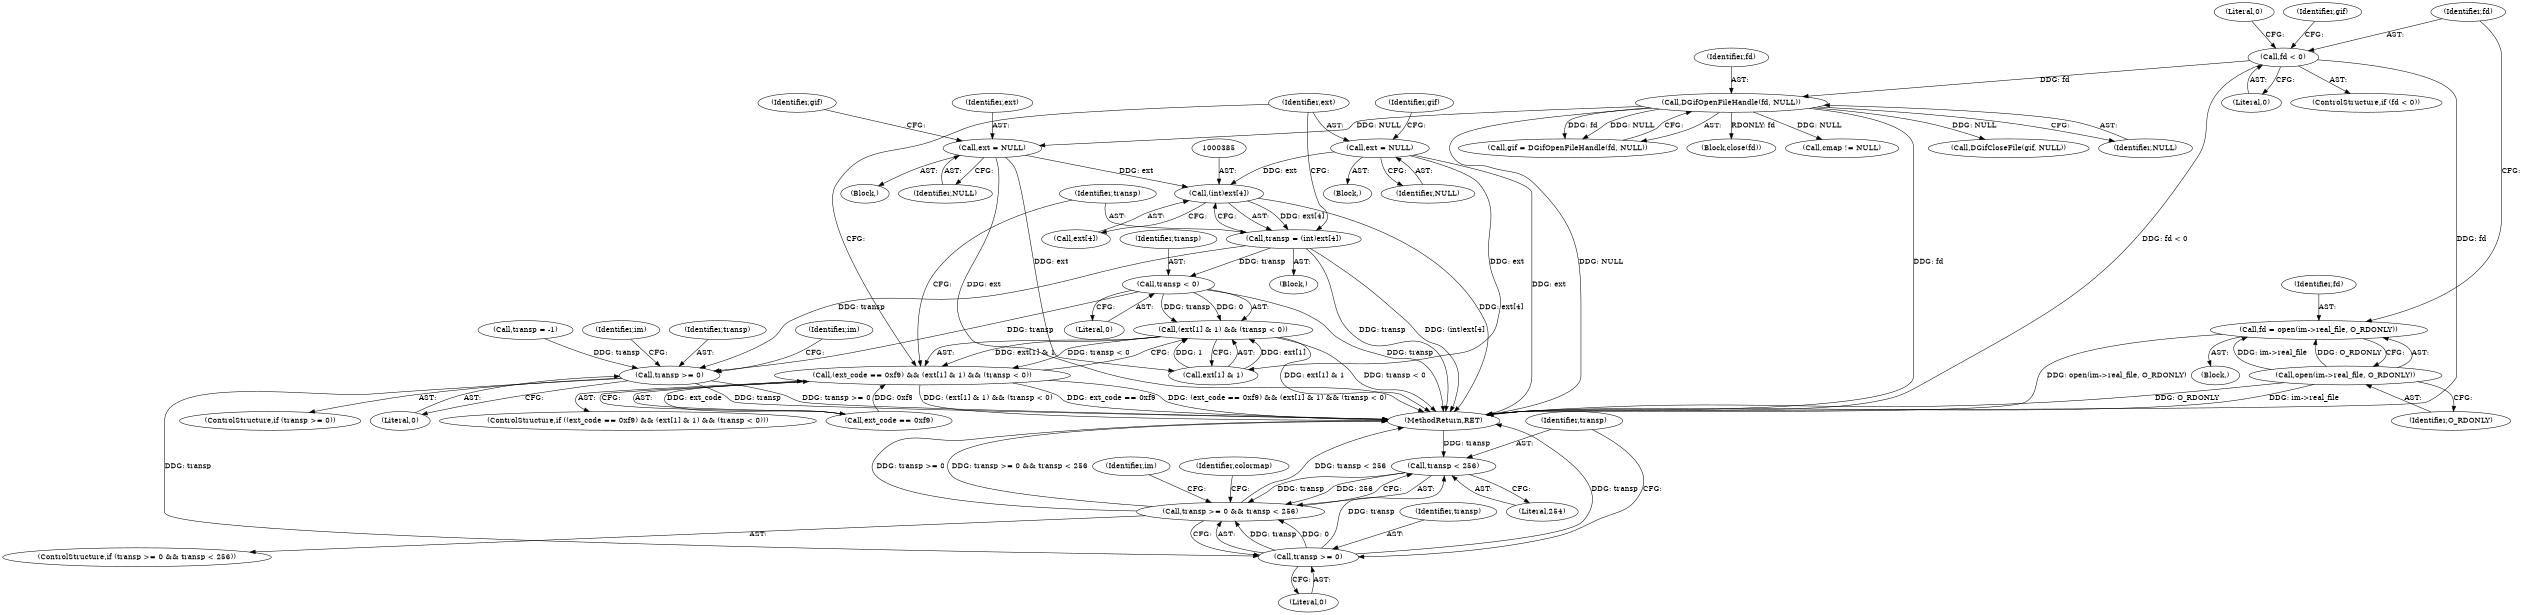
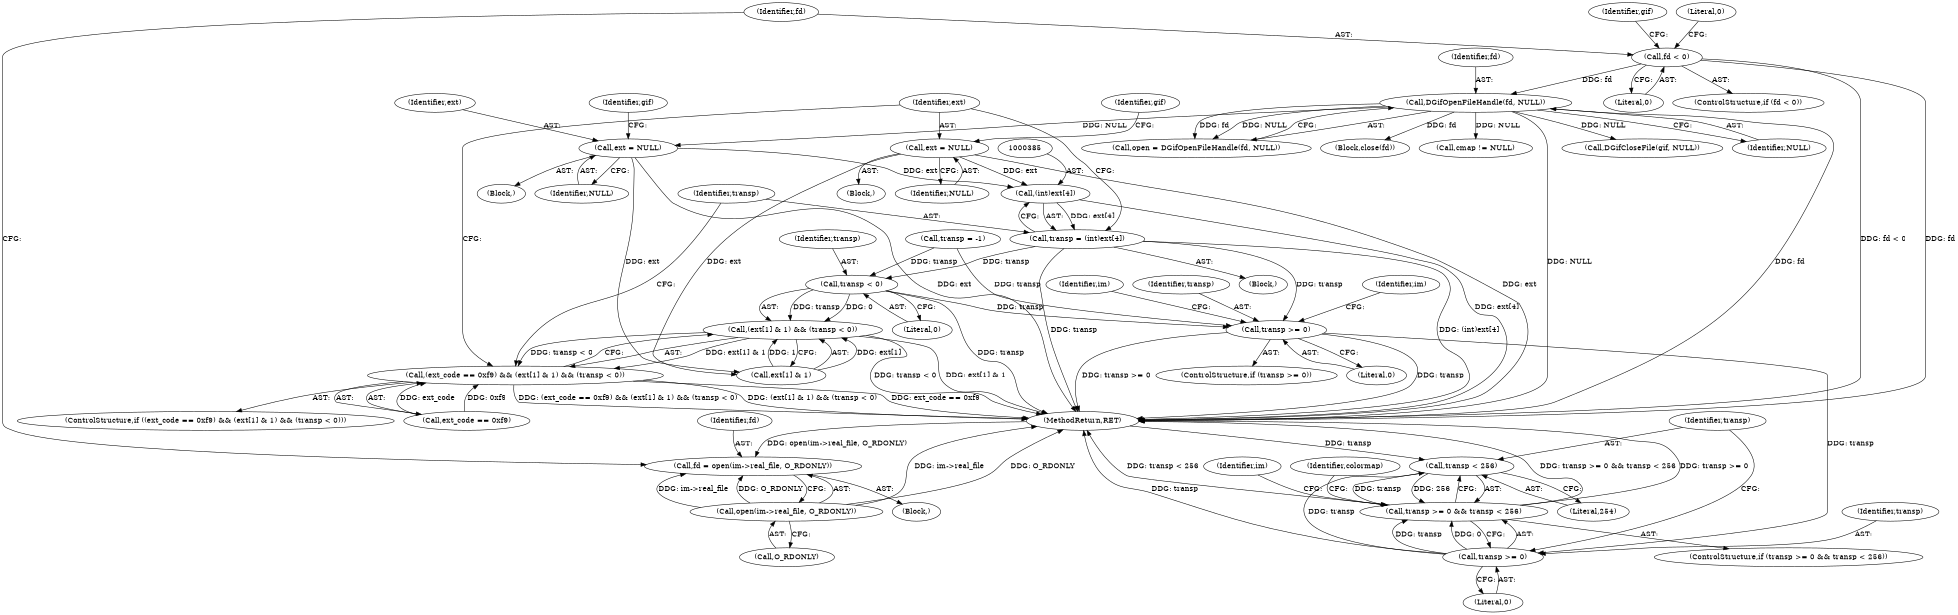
(1754, 126) -> (1442, 126)
(1568, 148) -> (1196, 148)
(1076, 239) -> none
none -> (904, 261)
(2034, 391) -> (888, 425)
(613, 398) -> (346, 398)
(2451, 421) -> (787, 557)
